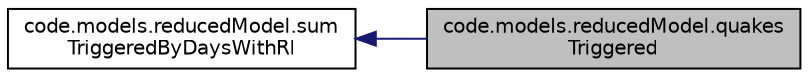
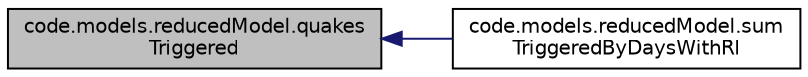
(401, 39) -> (427, 39)
